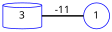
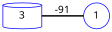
(63, 10) -> (63, 10)
